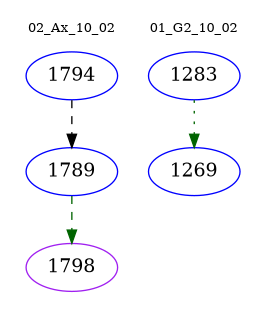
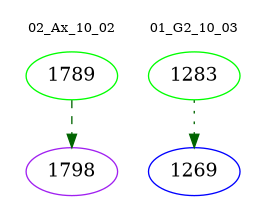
(194, 29) -> (194, 29)
(72, 76) -> none
(194, 76) -> (194, 76)
(72, 172) -> (72, 76)
